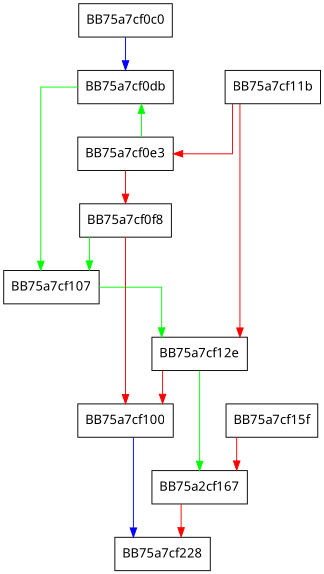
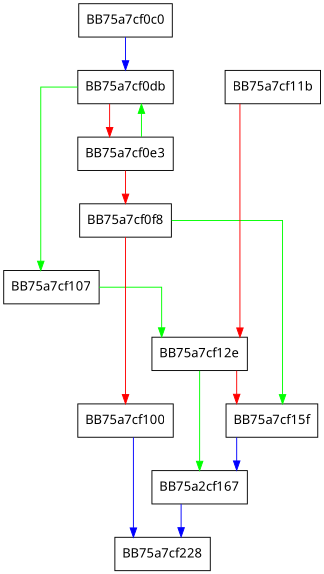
(233, 154) -> (110, 116)
(89, 249) -> (283, 252)
(163, 382) -> (237, 382)
(237, 449) -> (237, 449)
(181, 516) -> (181, 516)
